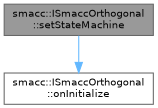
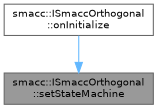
(79, 49) -> (79, 49)
